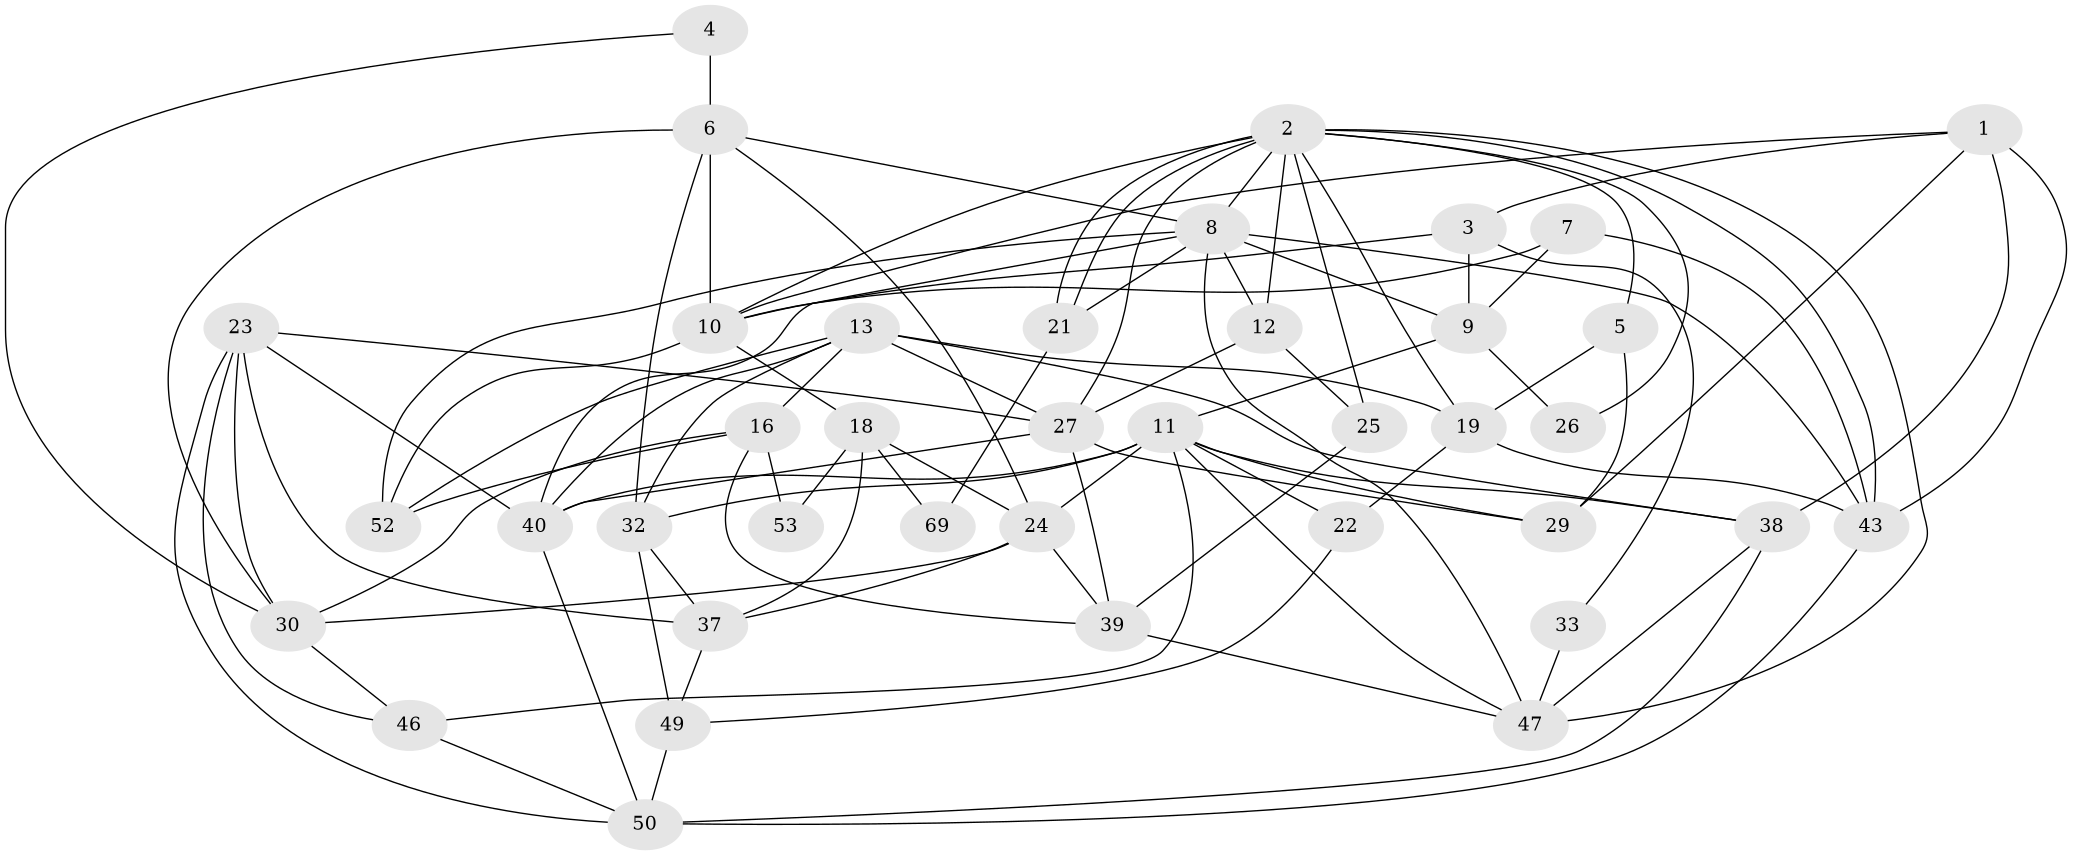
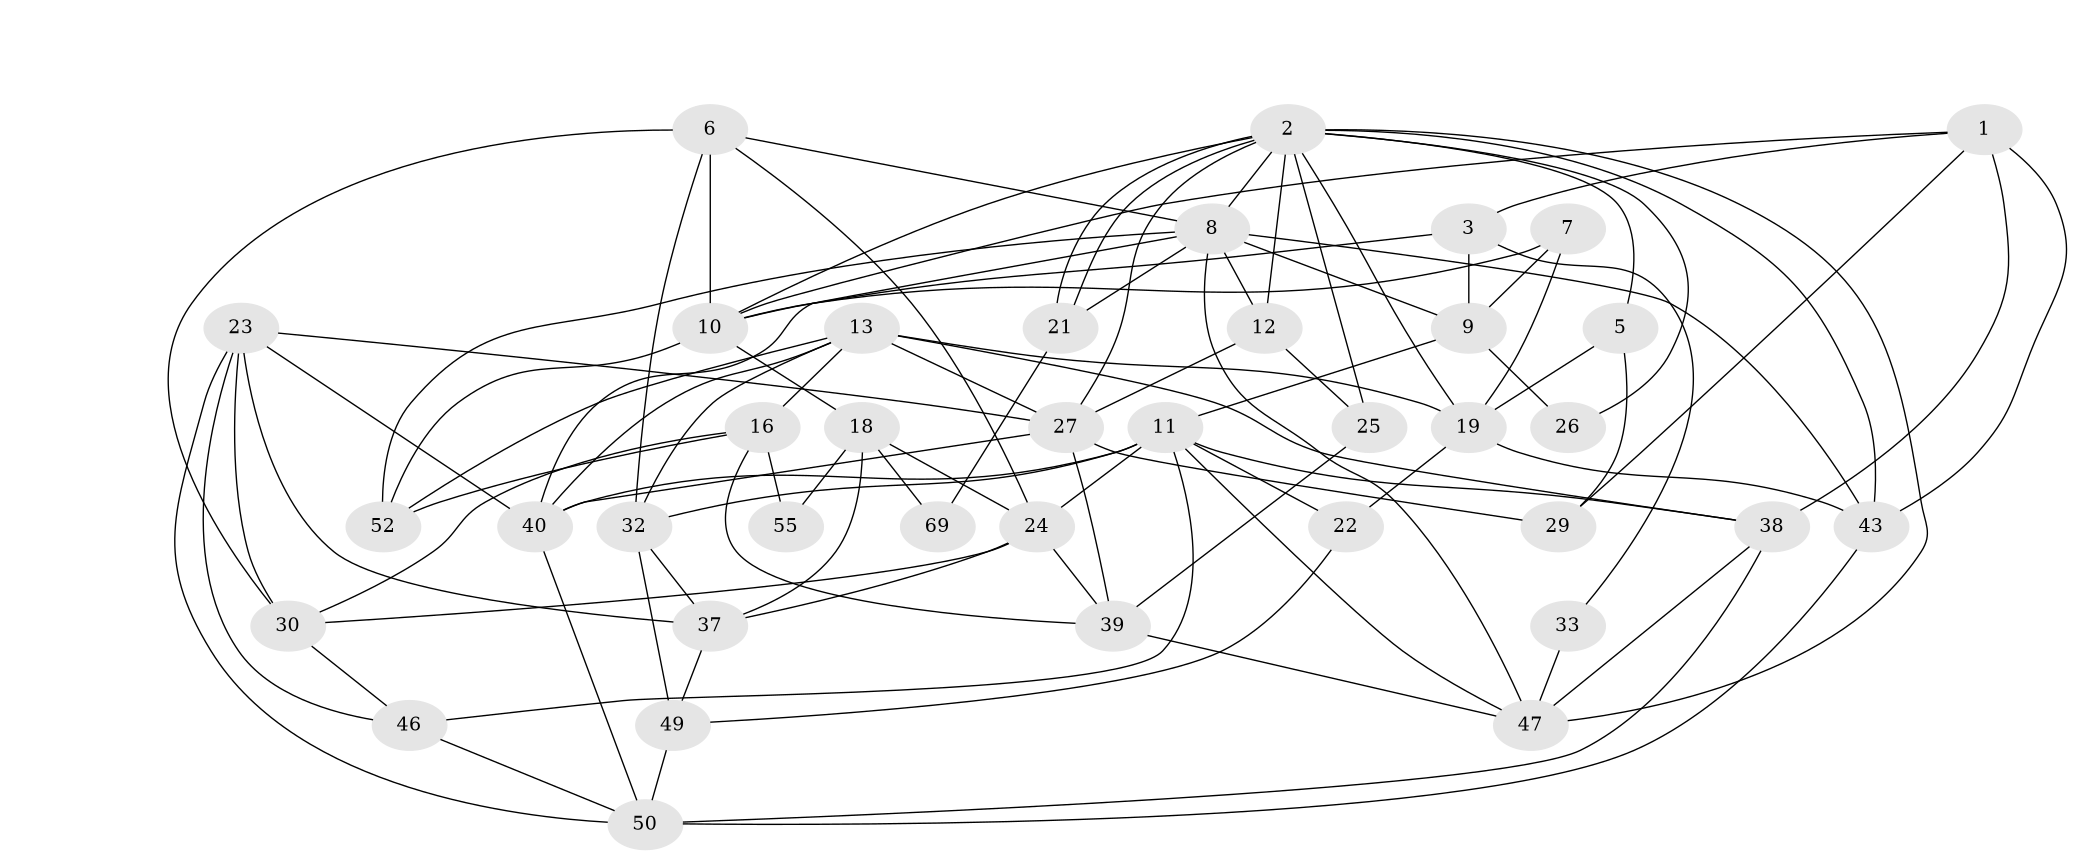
(710, 30) -> none
(1777, 313) -> (1529, 332)
(1357, 488) -> none
(786, 527) -> (786, 527)
